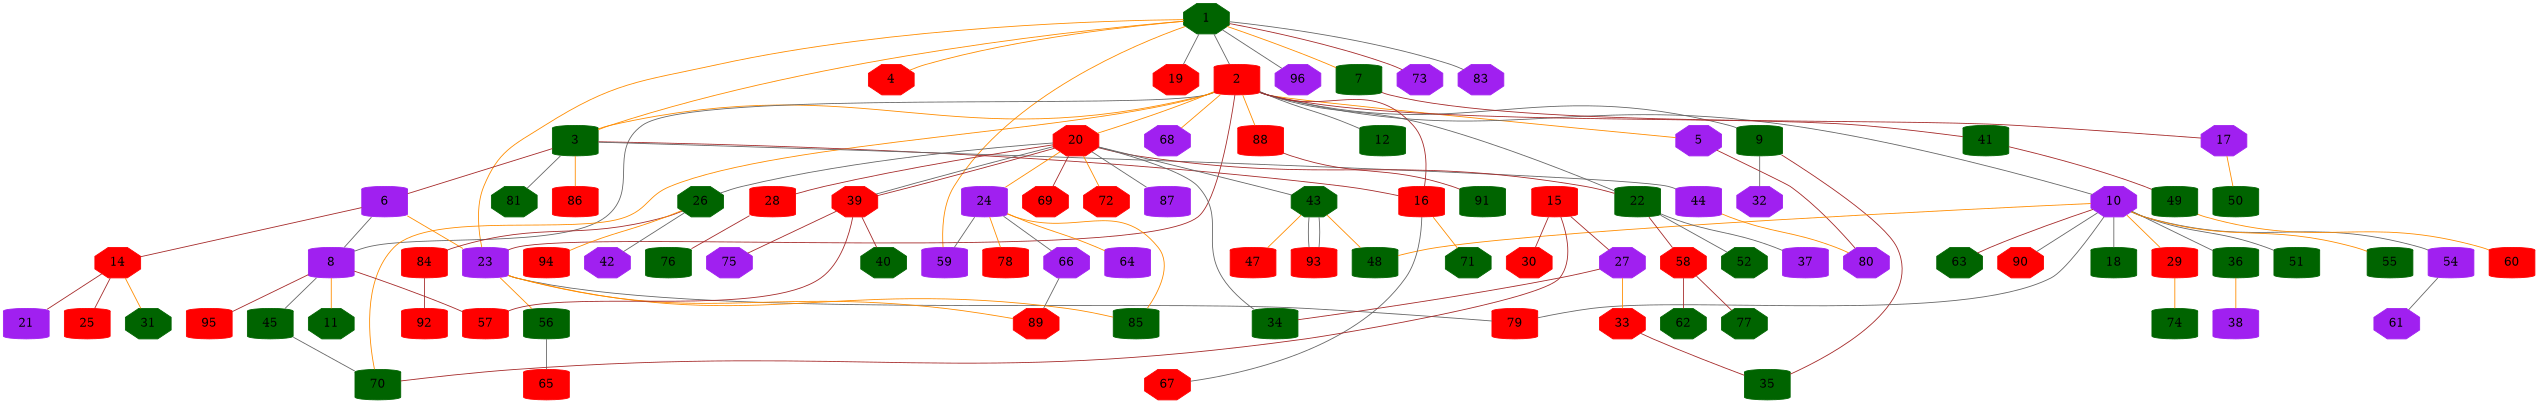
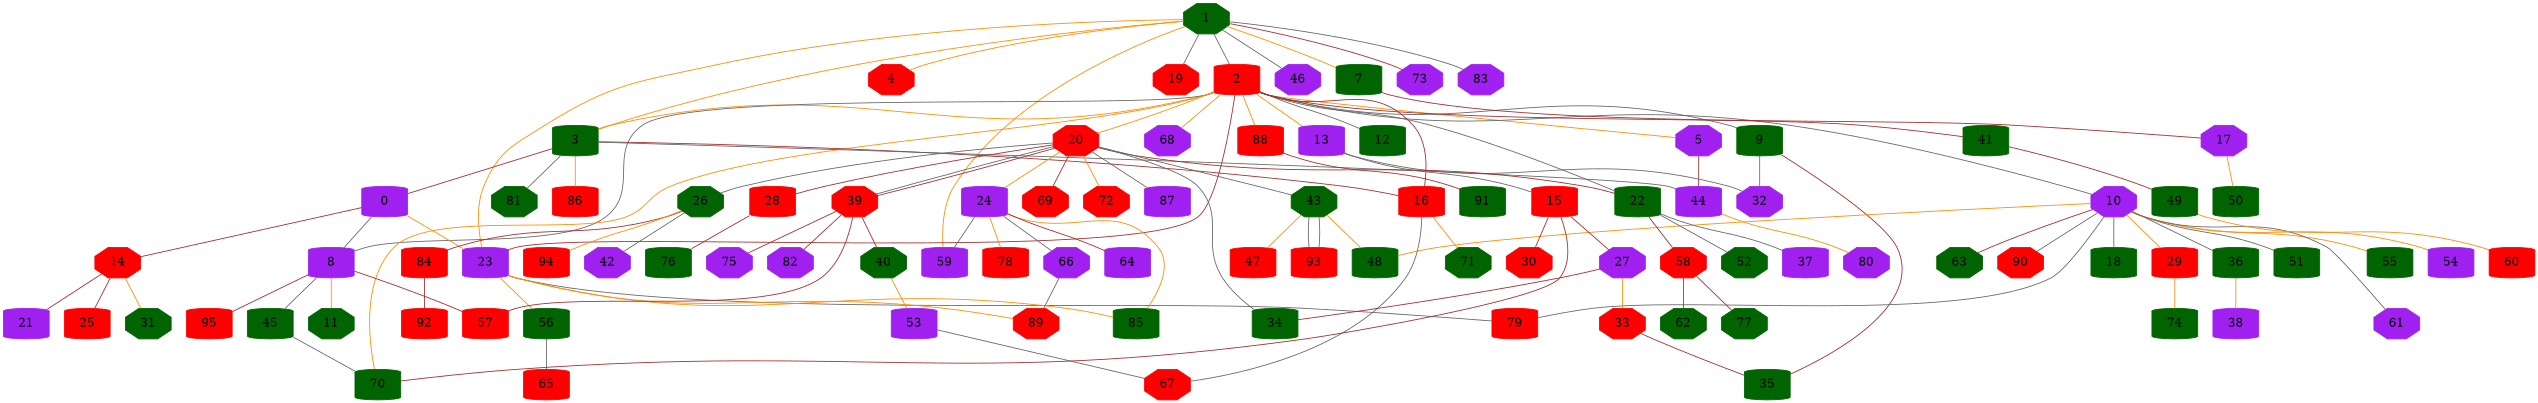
(1298, 80) -> (1298, 80)
none -> (1322, 141)
(1793, 189) -> (1699, 171)
(385, 202) -> (385, 202)
(1056, 232) -> (1056, 232)
(2279, 232) -> (2279, 232)
none -> (790, 263)
(2423, 294) -> (2326, 247)
none -> (914, 324)
